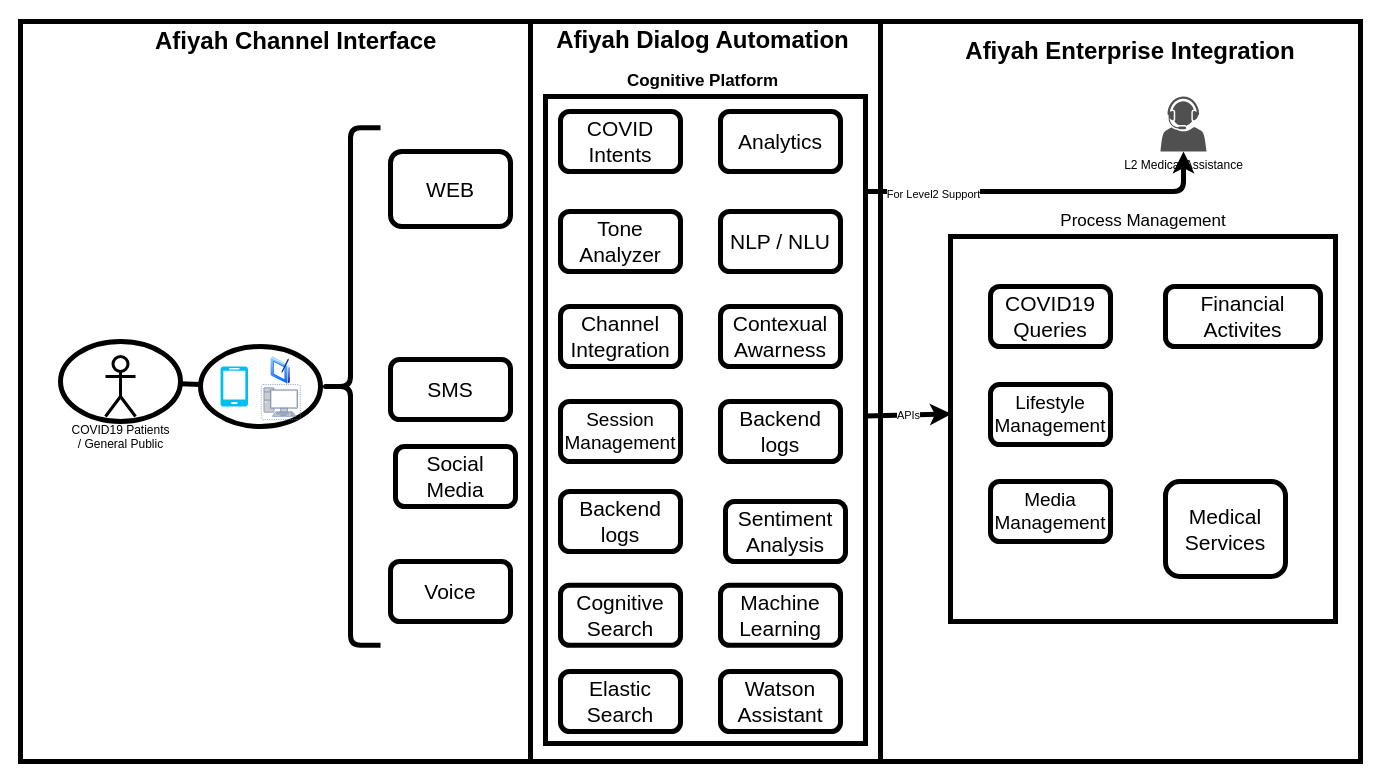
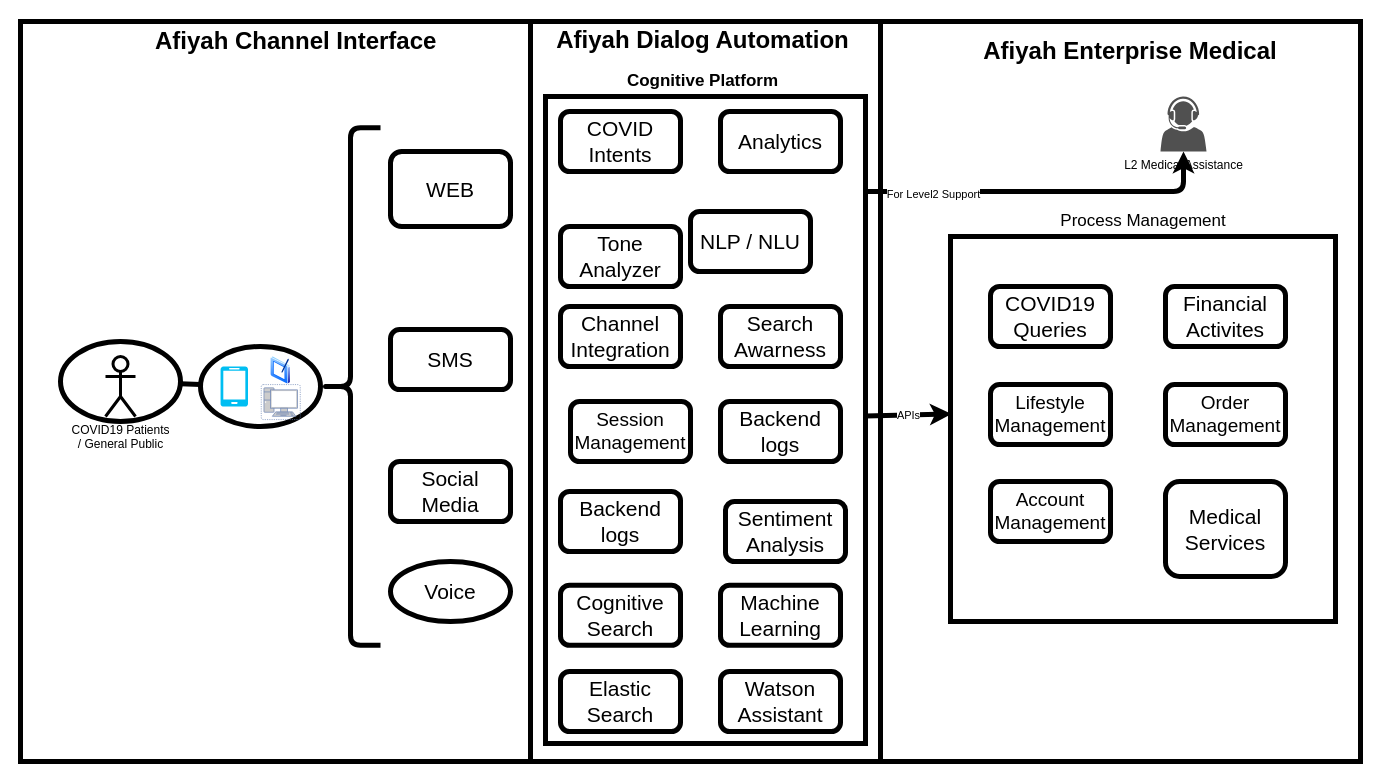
(1131, 29) -> (1131, 29)
(621, 242) -> (621, 257)
(781, 242) -> (751, 242)
(1243, 317) -> (1226, 317)
(781, 337) -> (781, 337)
(451, 390) -> (451, 360)
none -> (1226, 415)
(621, 432) -> (631, 432)
(456, 477) -> (451, 492)
(1051, 512) -> (1051, 512)
(451, 592) -> (451, 592)
